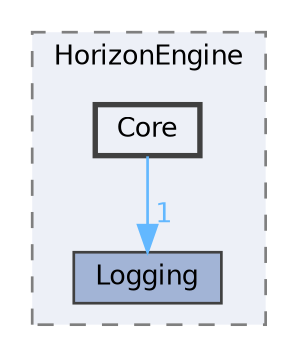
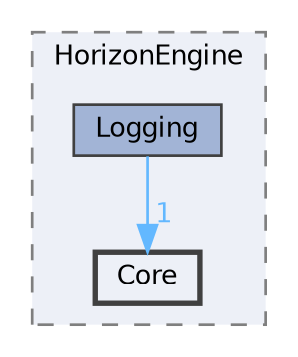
(148, 191) -> (148, 191)
